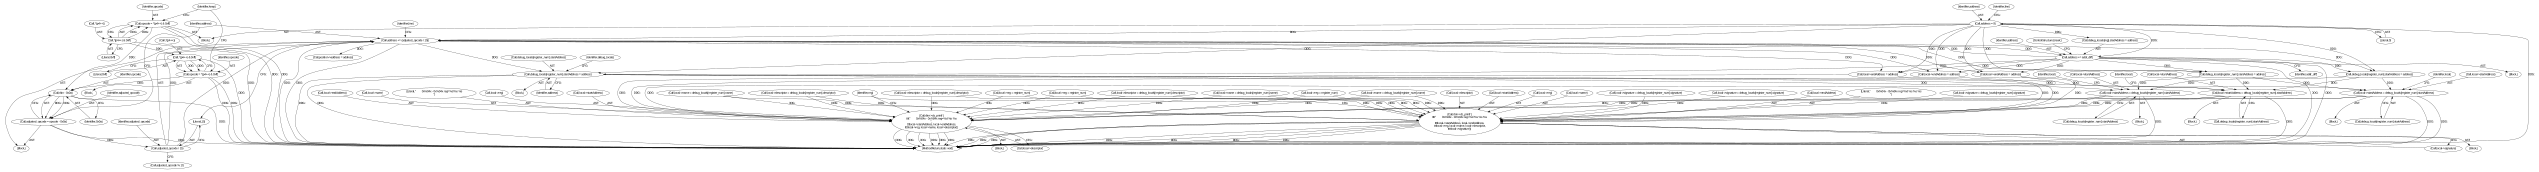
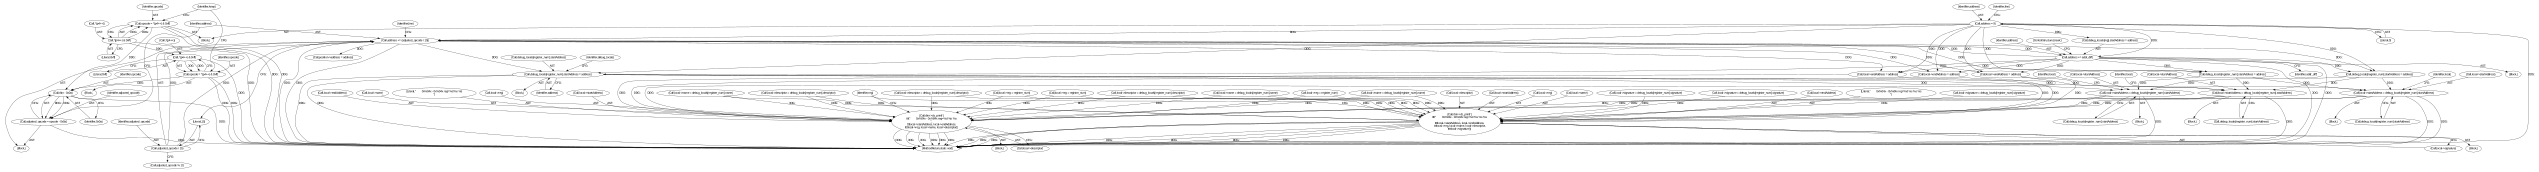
(97, 140) -> none
